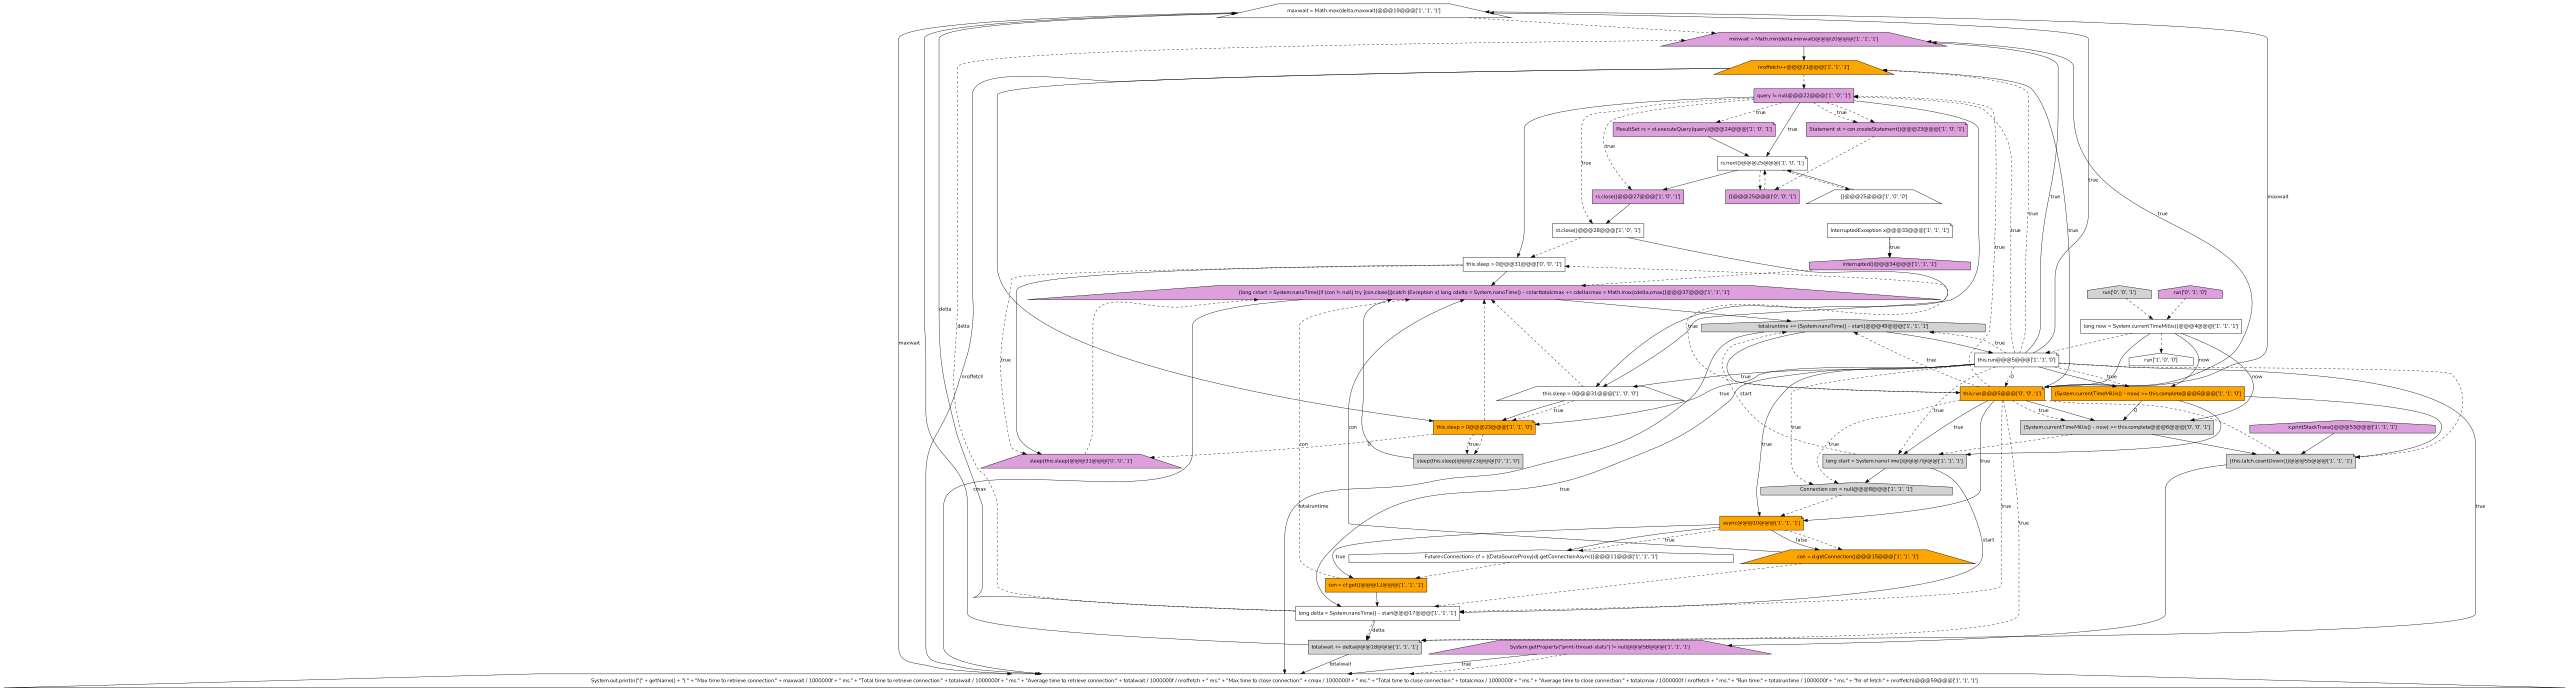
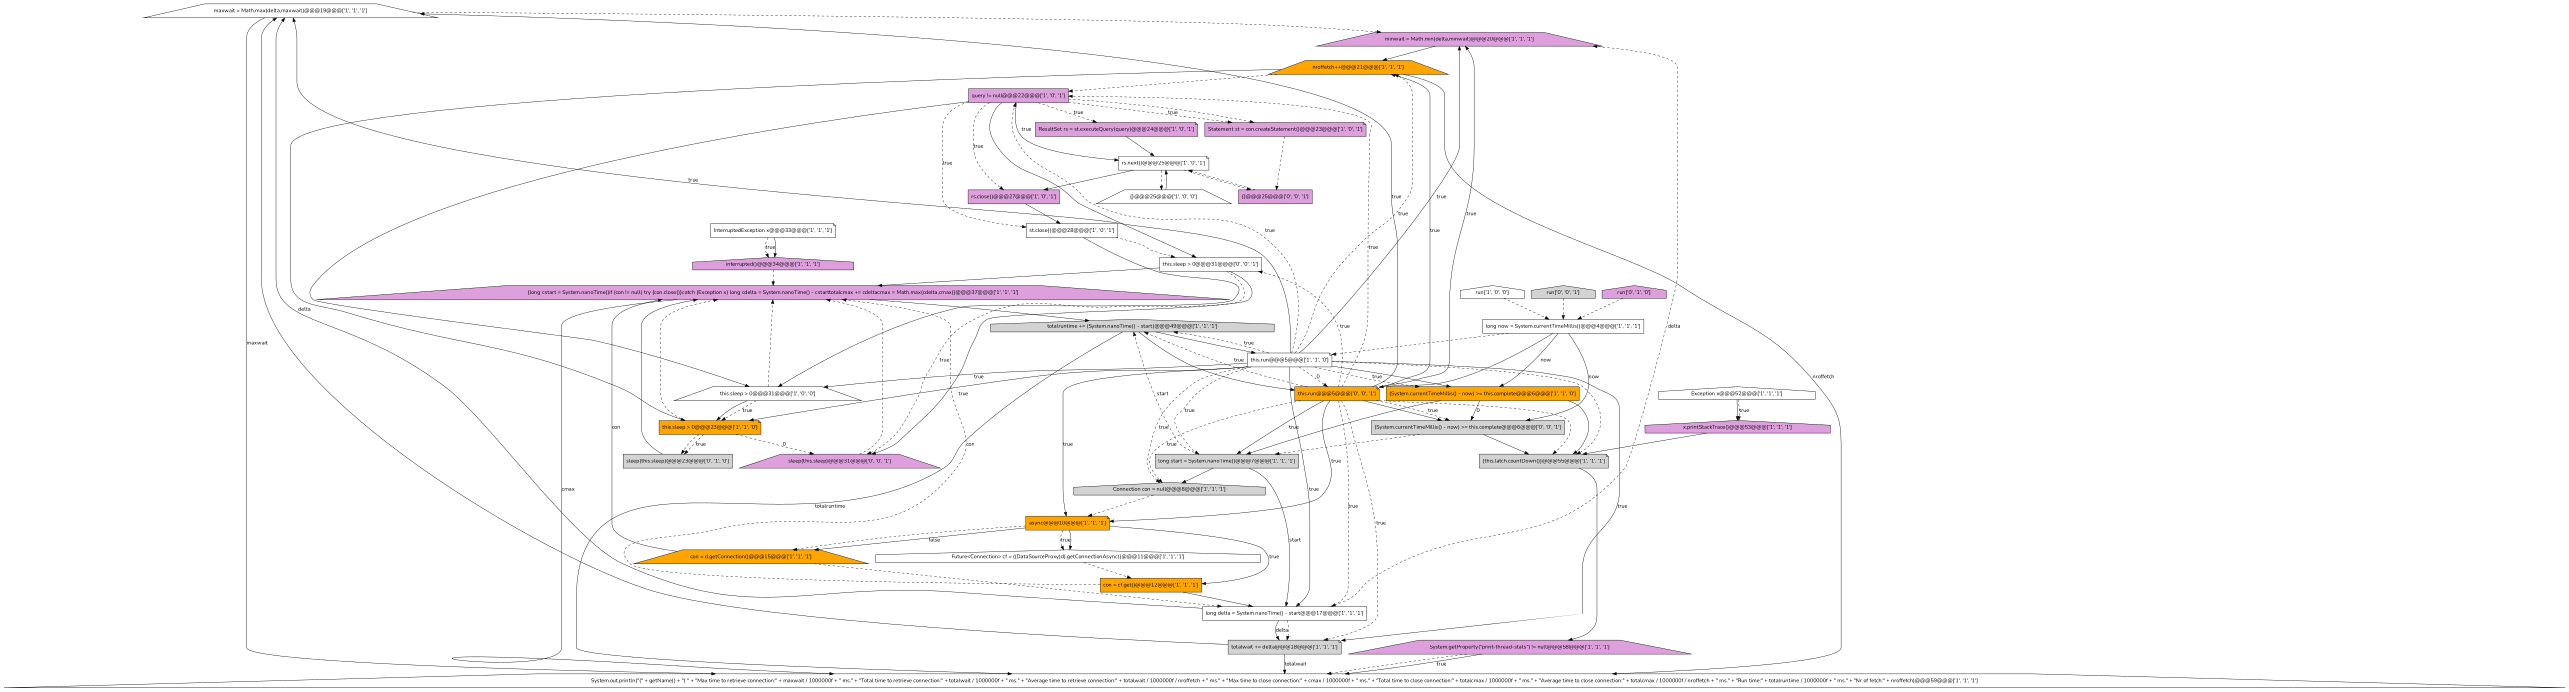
(2278, 197) -> (1397, 197)
(2161, 341) -> (1525, 308)
none -> (1737, 394)
